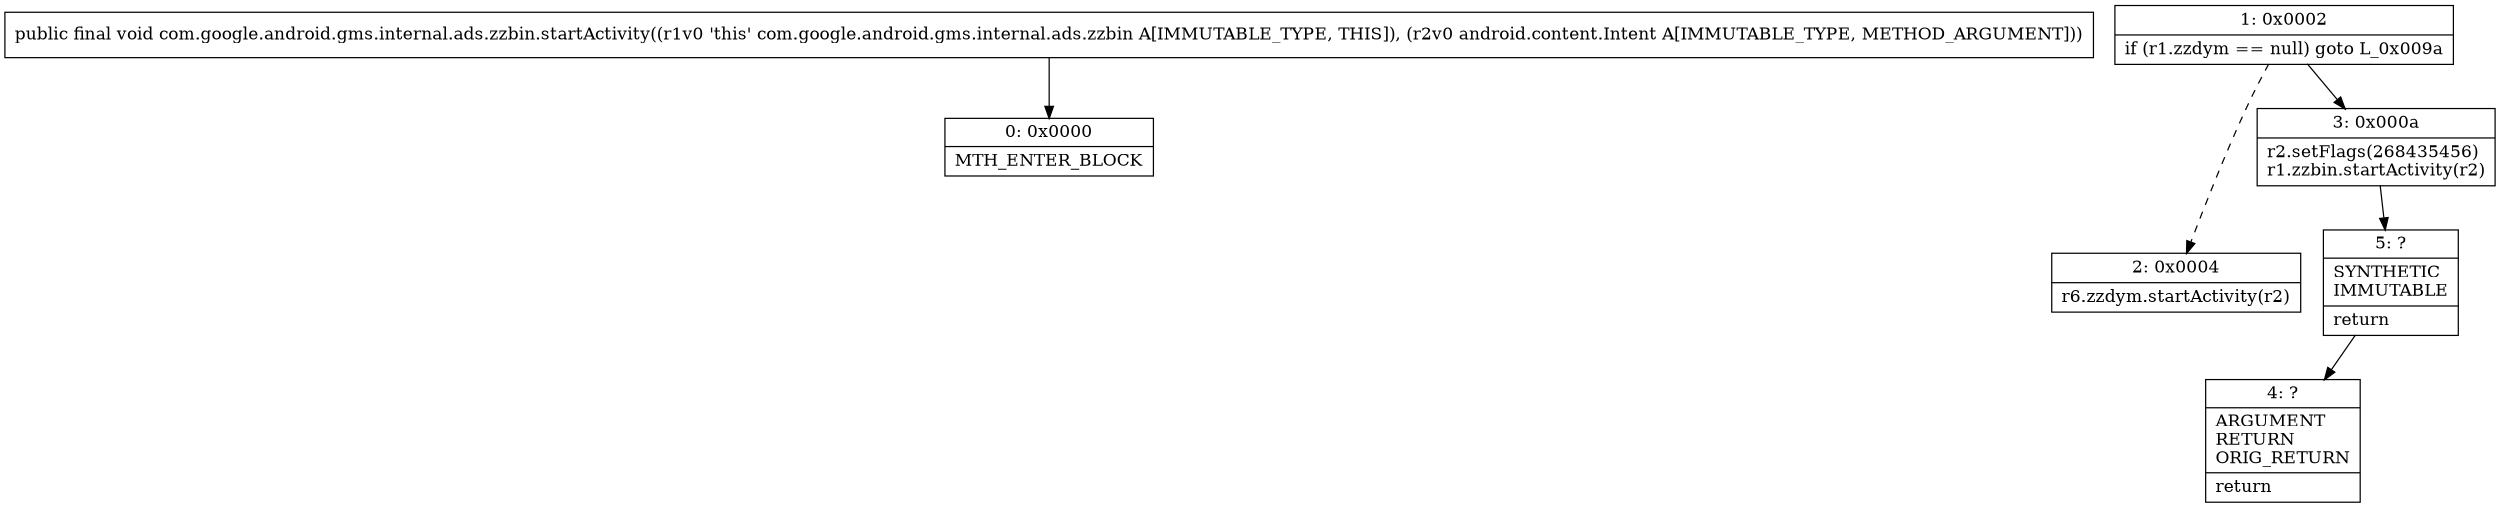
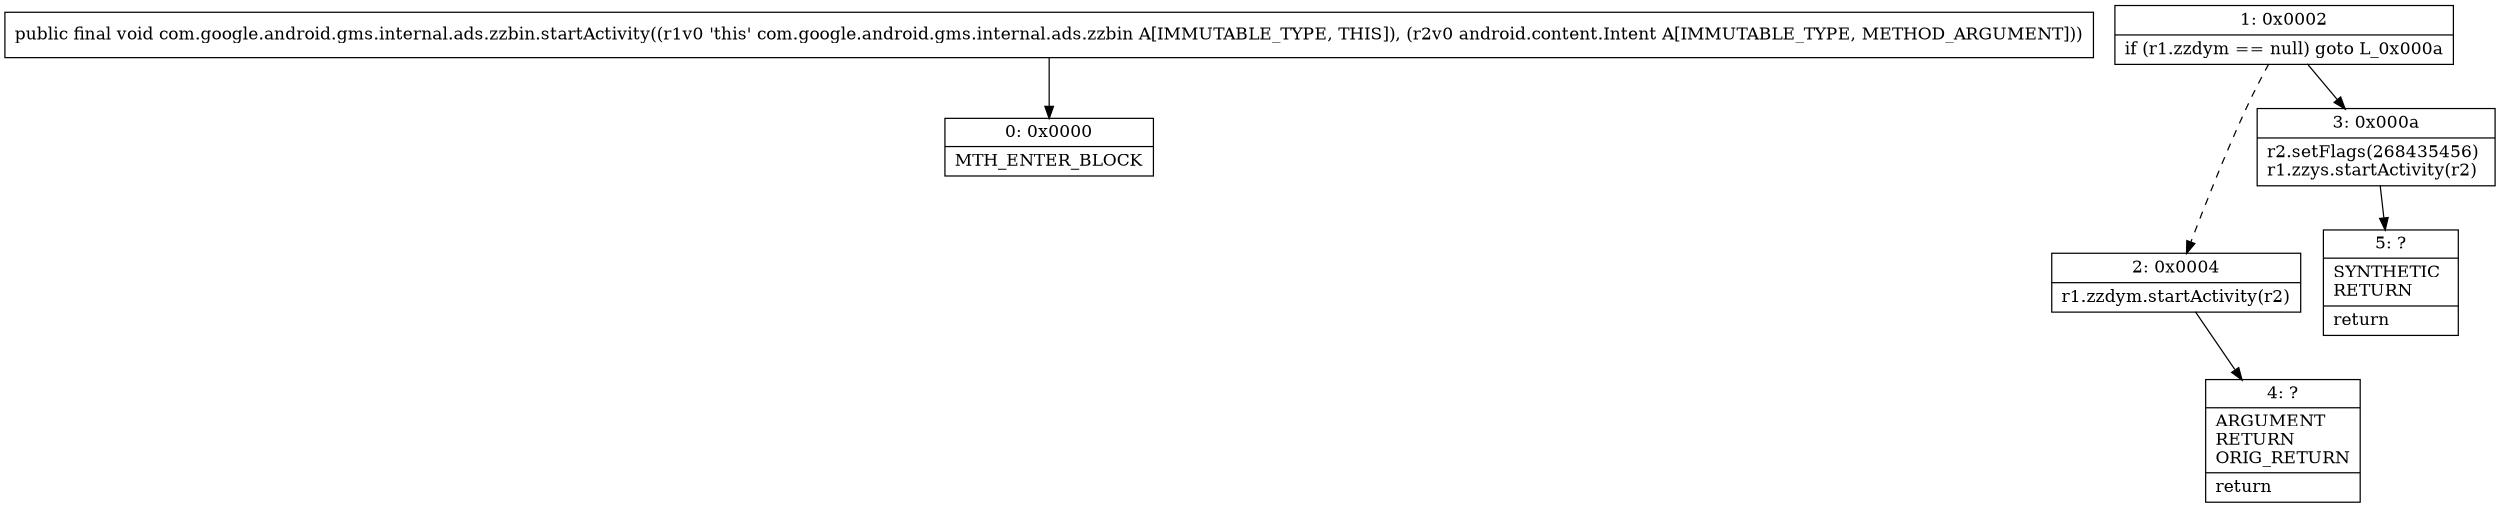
(2284, 49) -> (2284, 49)
(2376, 170) -> (2372, 170)
(2391, 291) -> (2373, 291)
(2176, 297) -> (2176, 297)
(2343, 352) -> (2215, 341)
